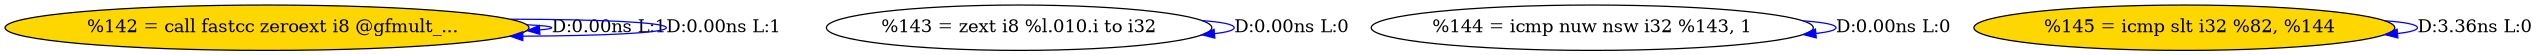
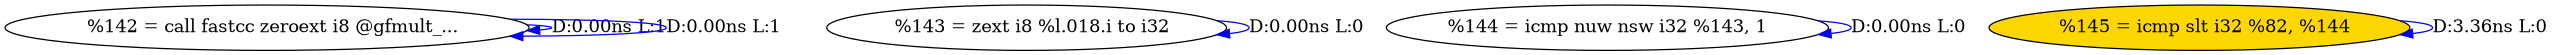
(267, 28) -> (267, 28)
(1019, 28) -> (1027, 28)
